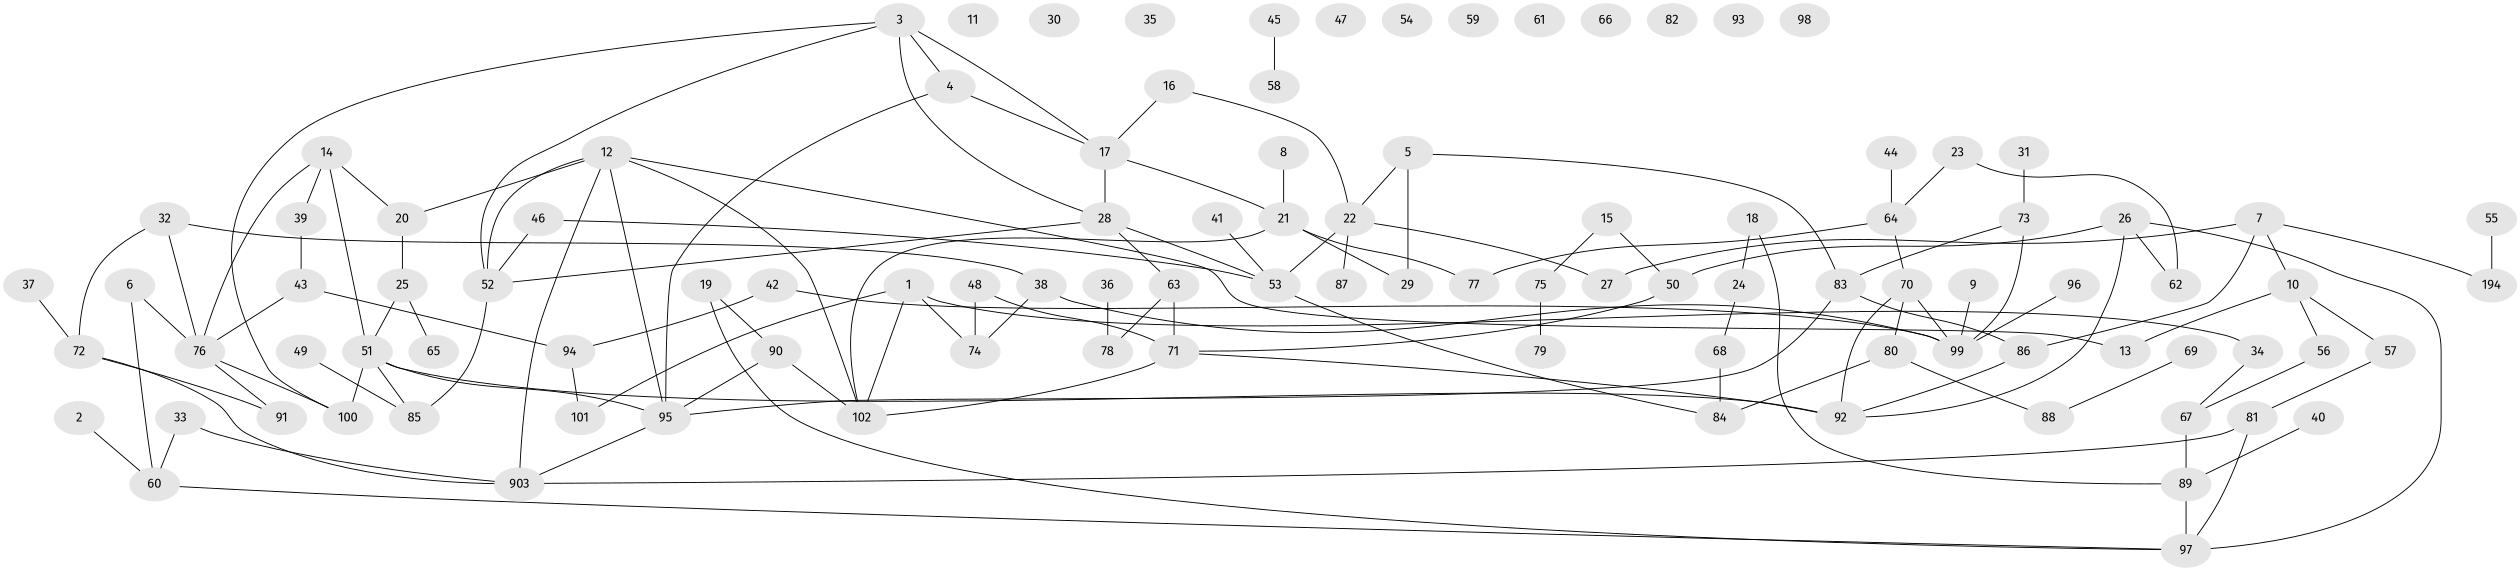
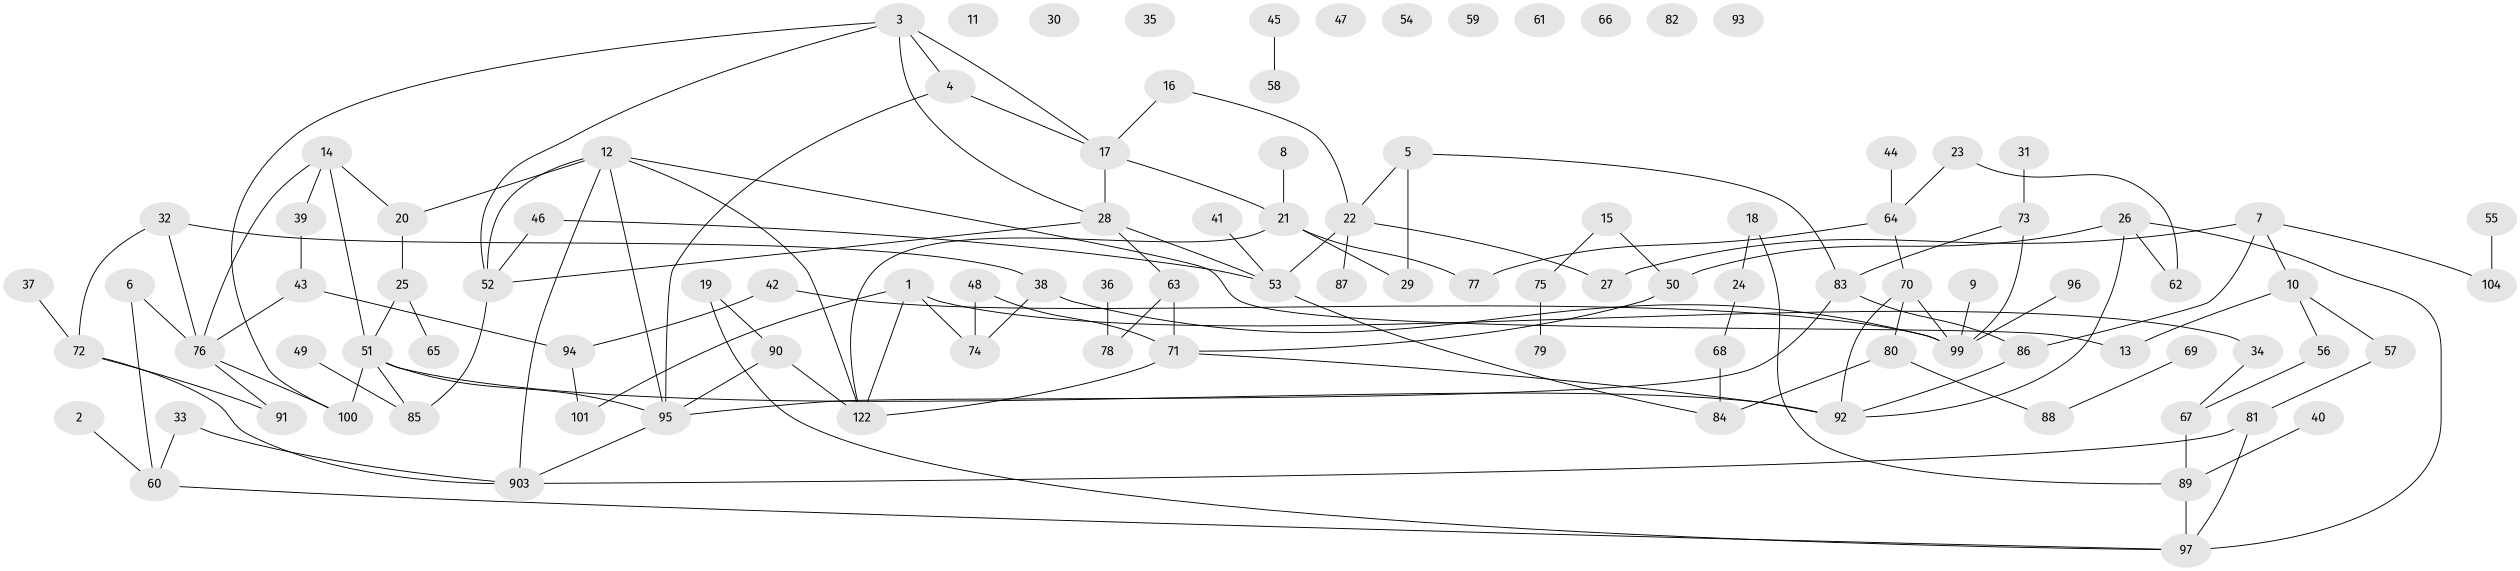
(1805, 20) -> none
(2492, 285) -> (2492, 285)
(862, 418) -> (862, 418)
